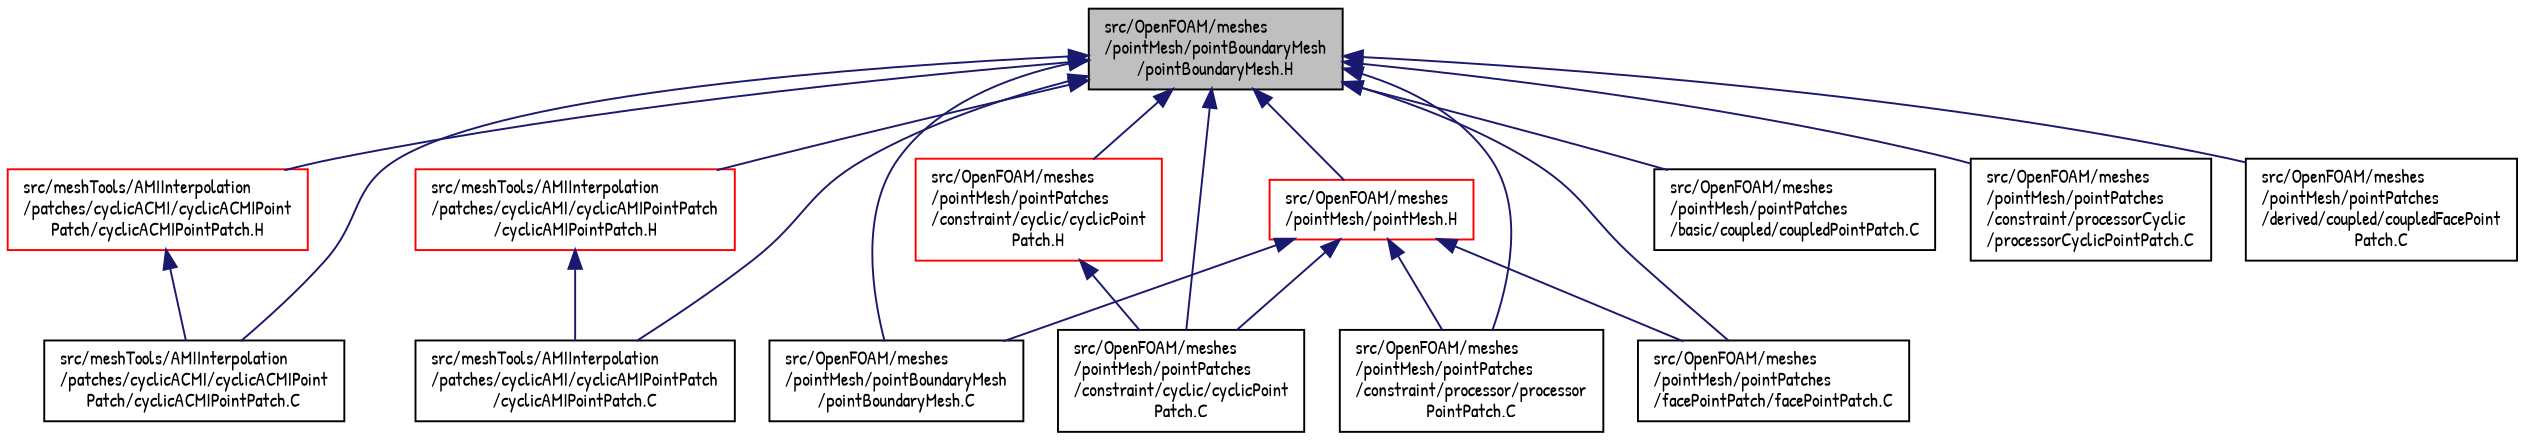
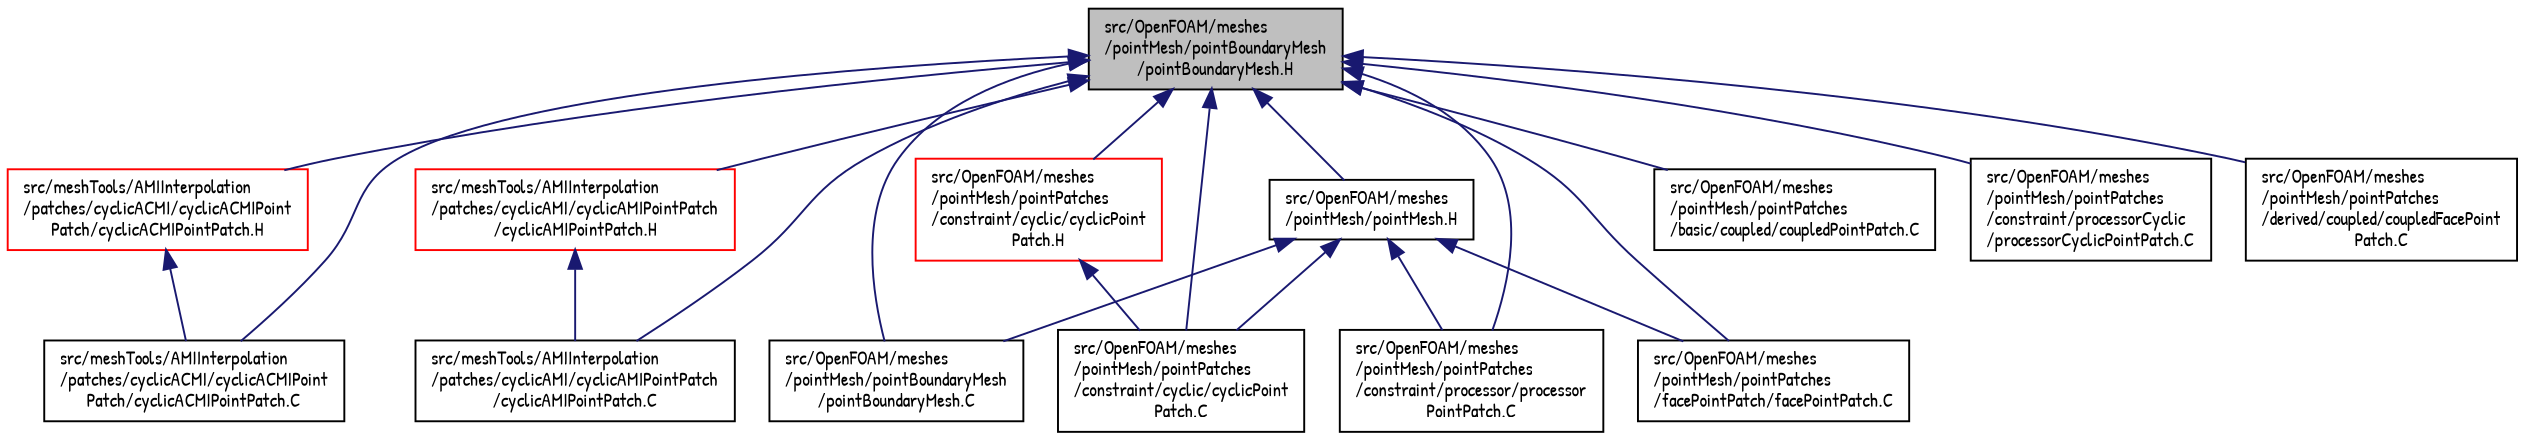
(1372, 210) -> (1372, 210)
